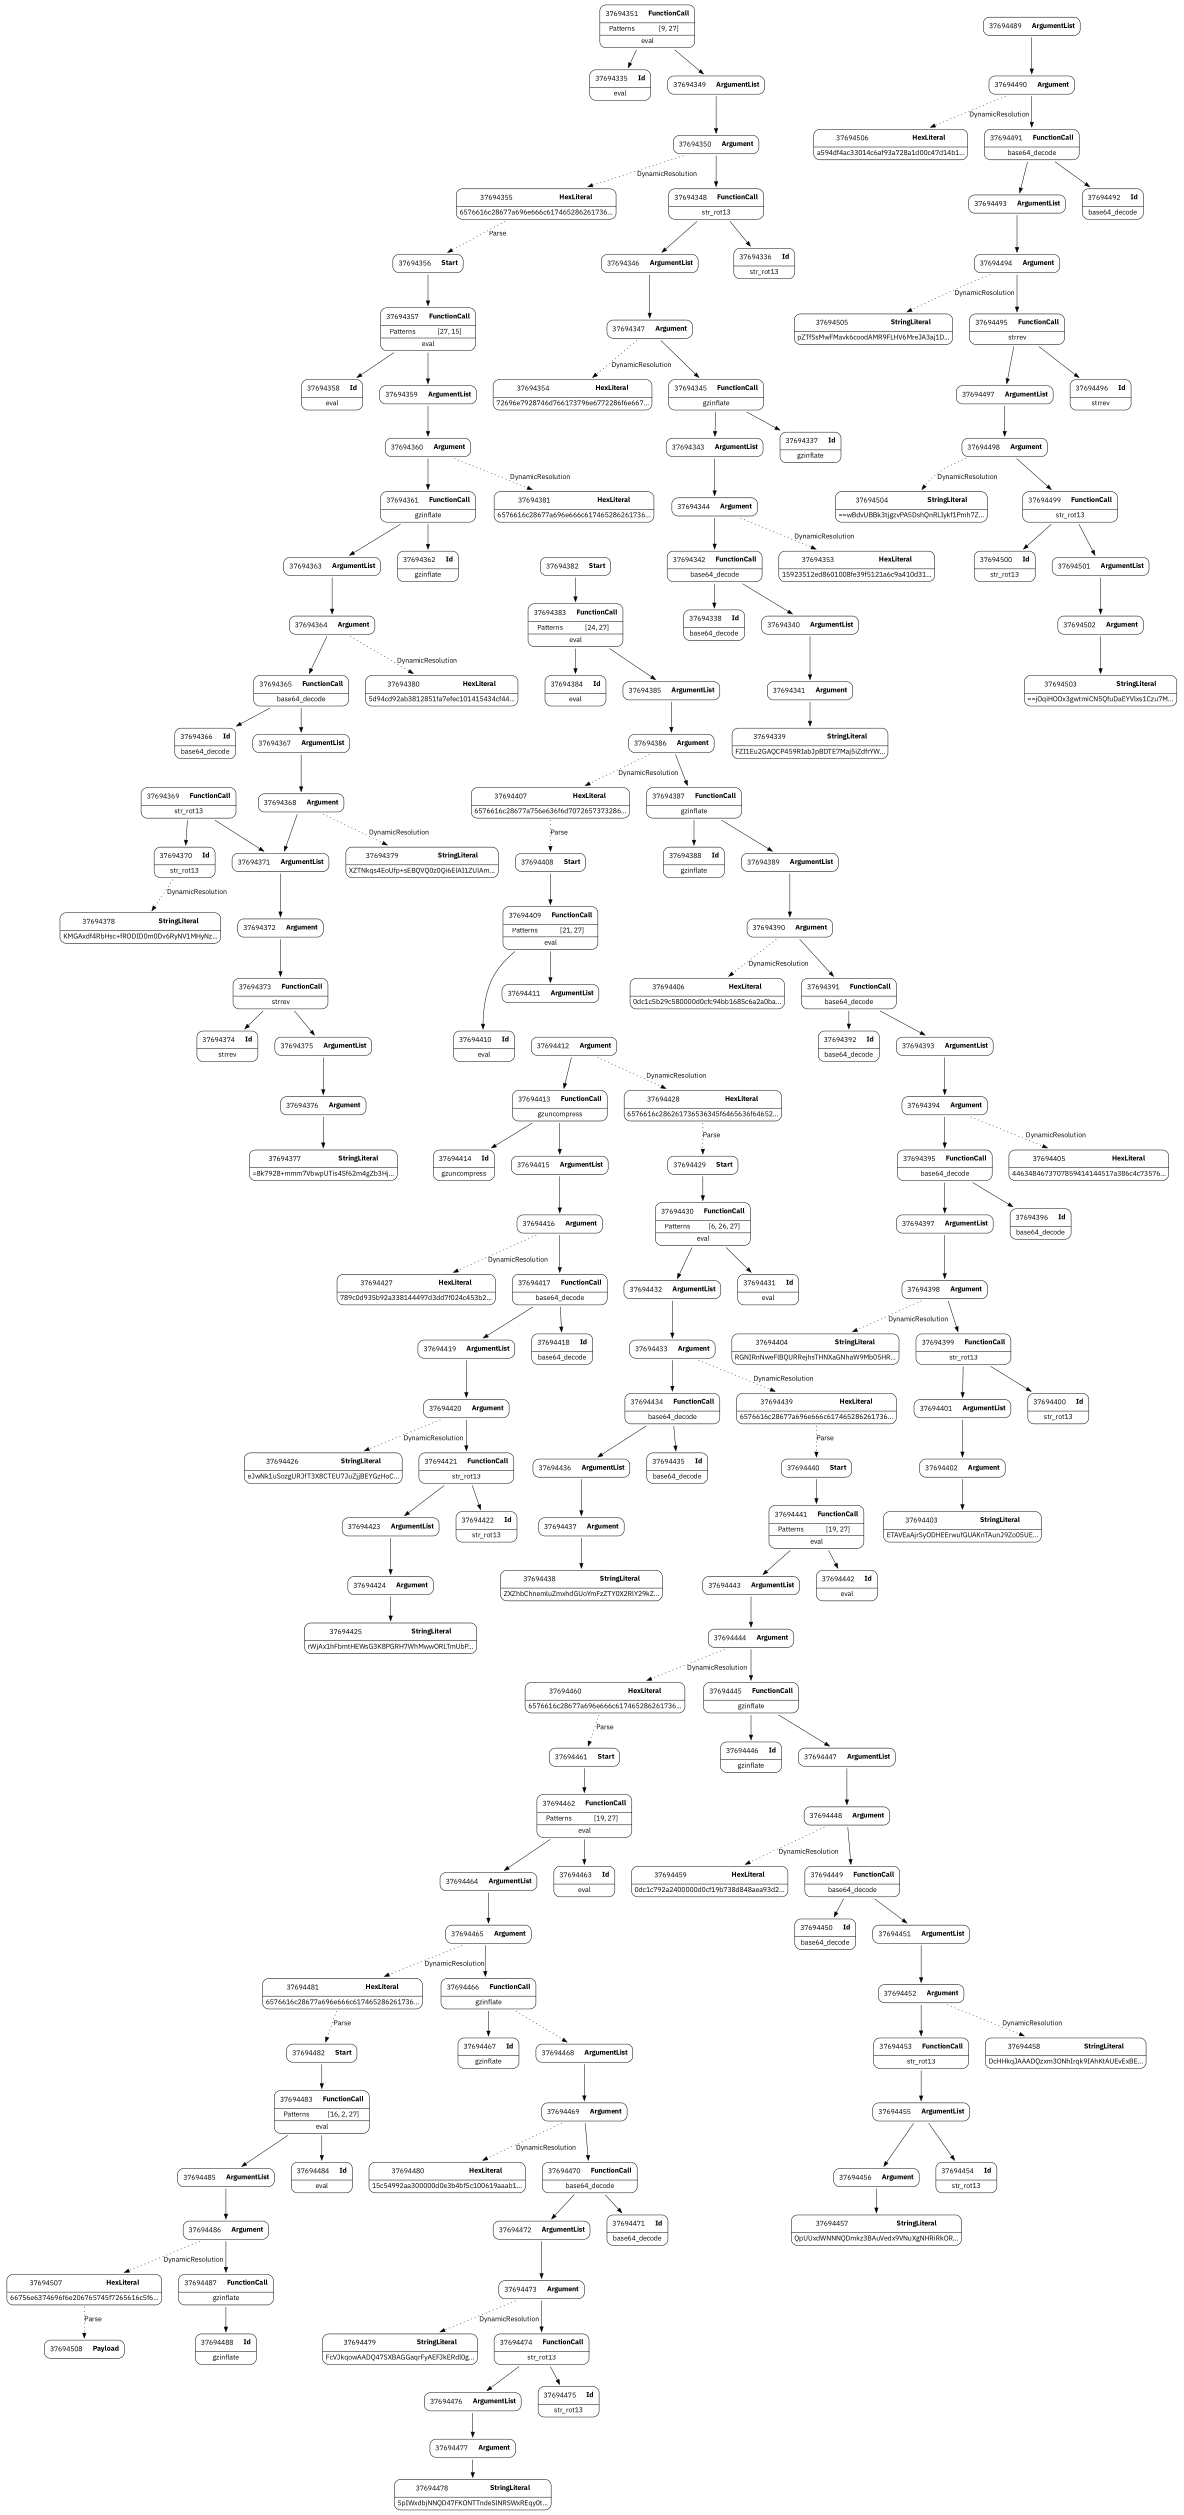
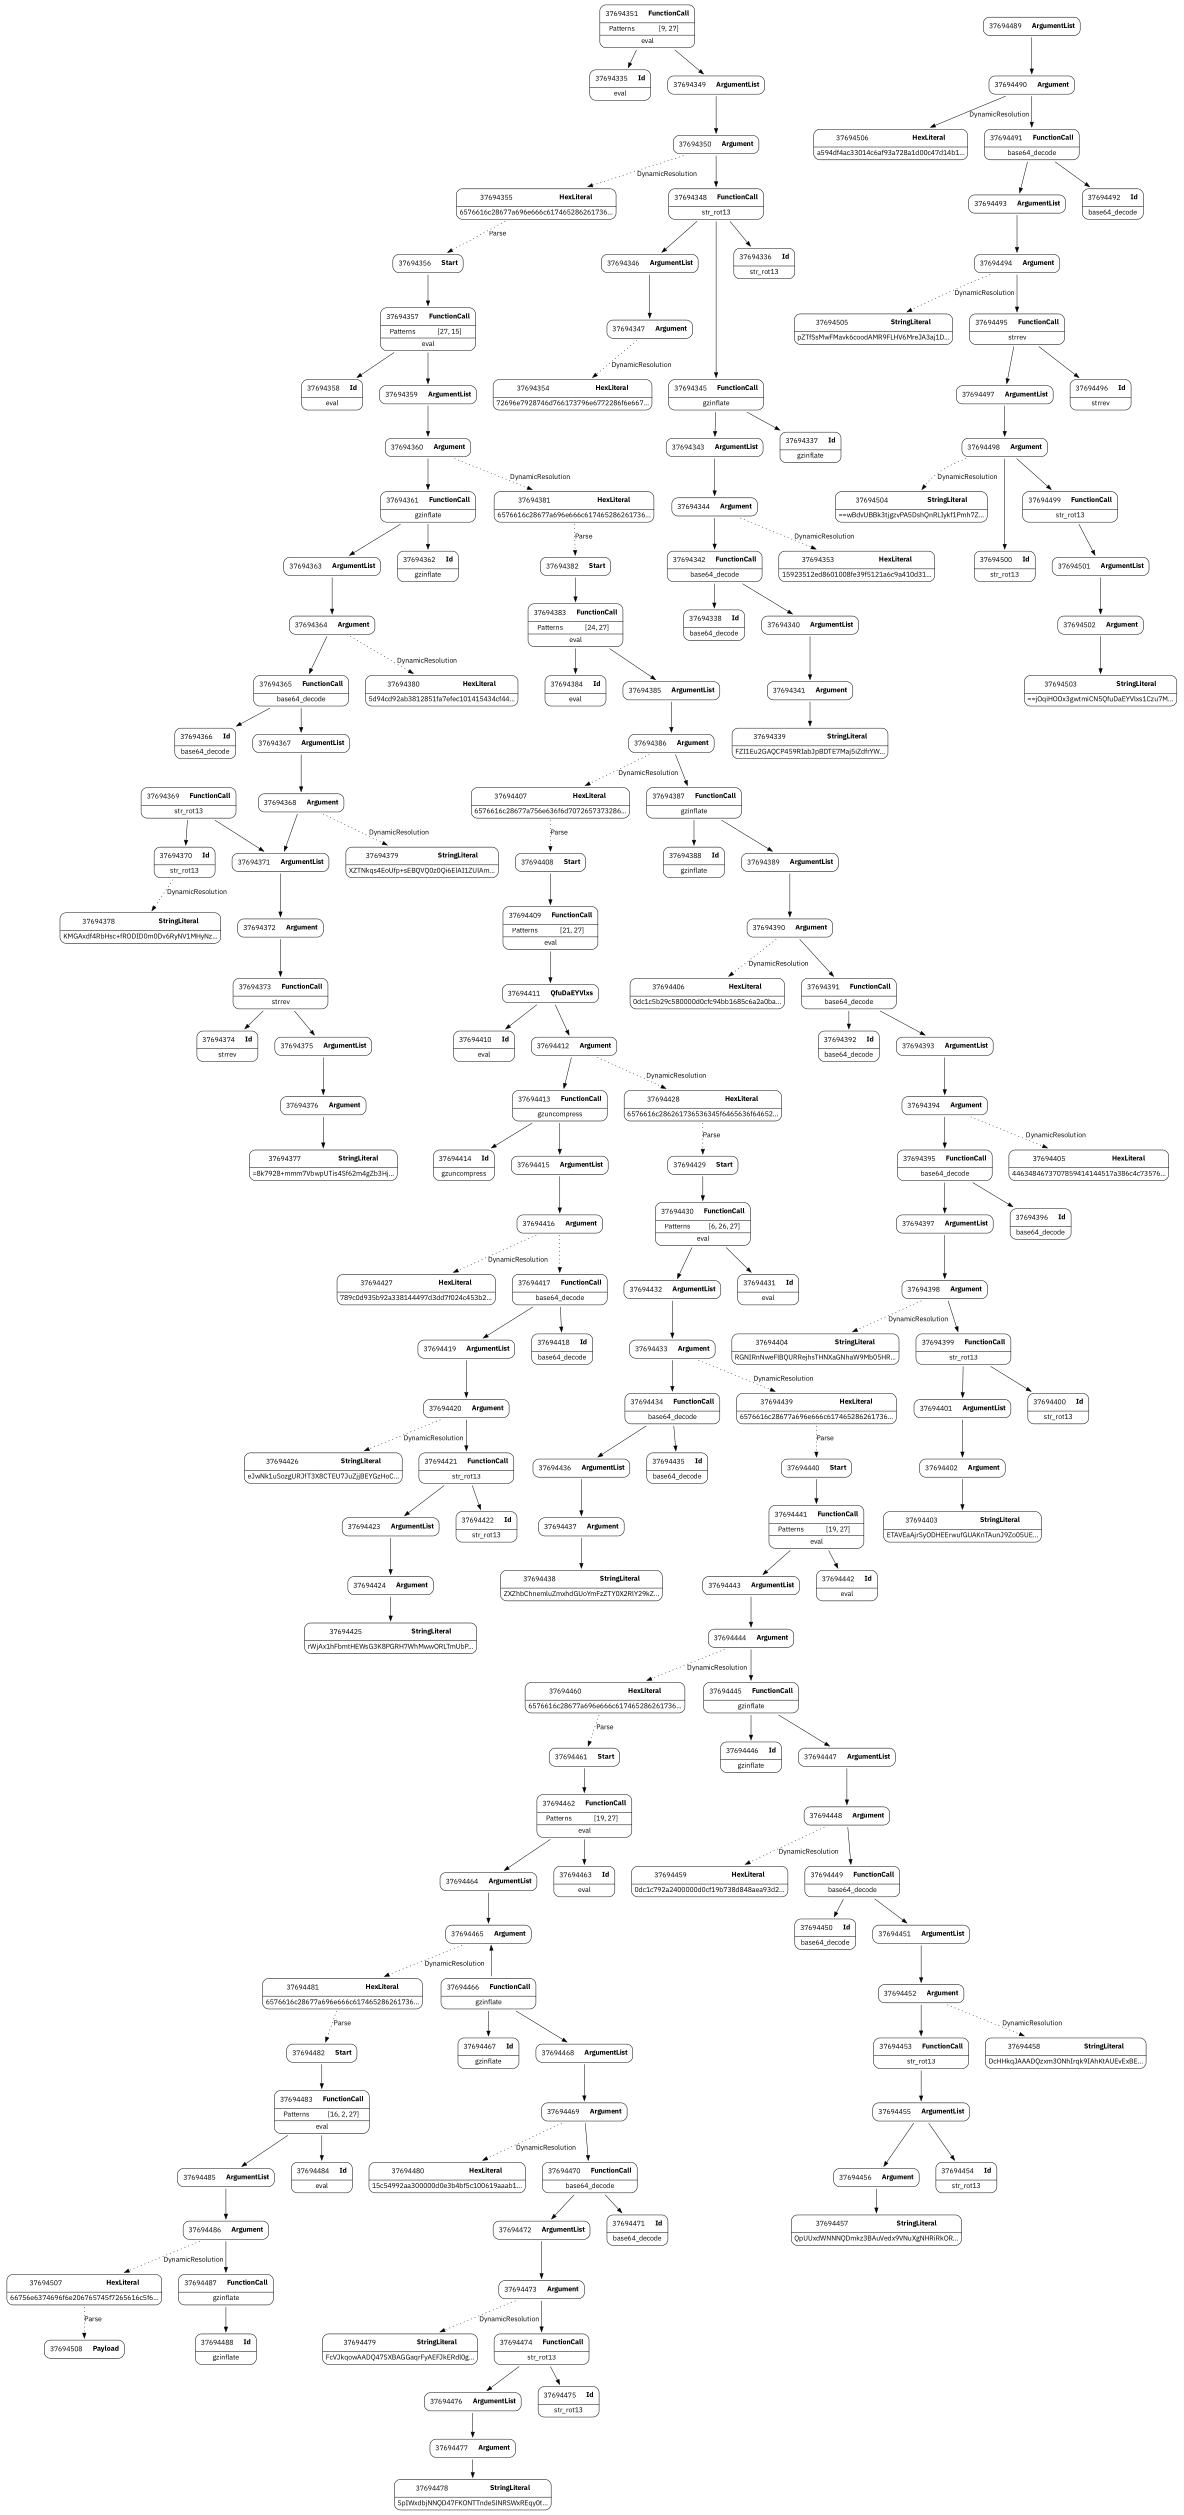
(970, 111) -> (970, 111)
(678, 357) -> (716, 297)
(1039, 535) -> (1005, 501)
none -> (575, 537)
(490, 984) -> (523, 1015)
(572, 993) -> (572, 993)
none -> (561, 1018)
(560, 1251) -> (560, 1251)
(485, 1958) -> (492, 1963)
(539, 2025) -> (539, 2025)
